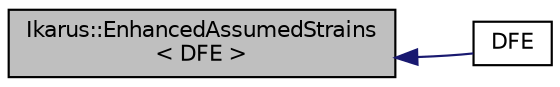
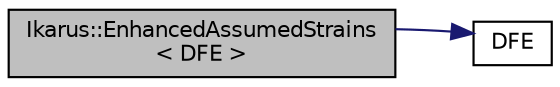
(446, 56) -> (423, 30)
